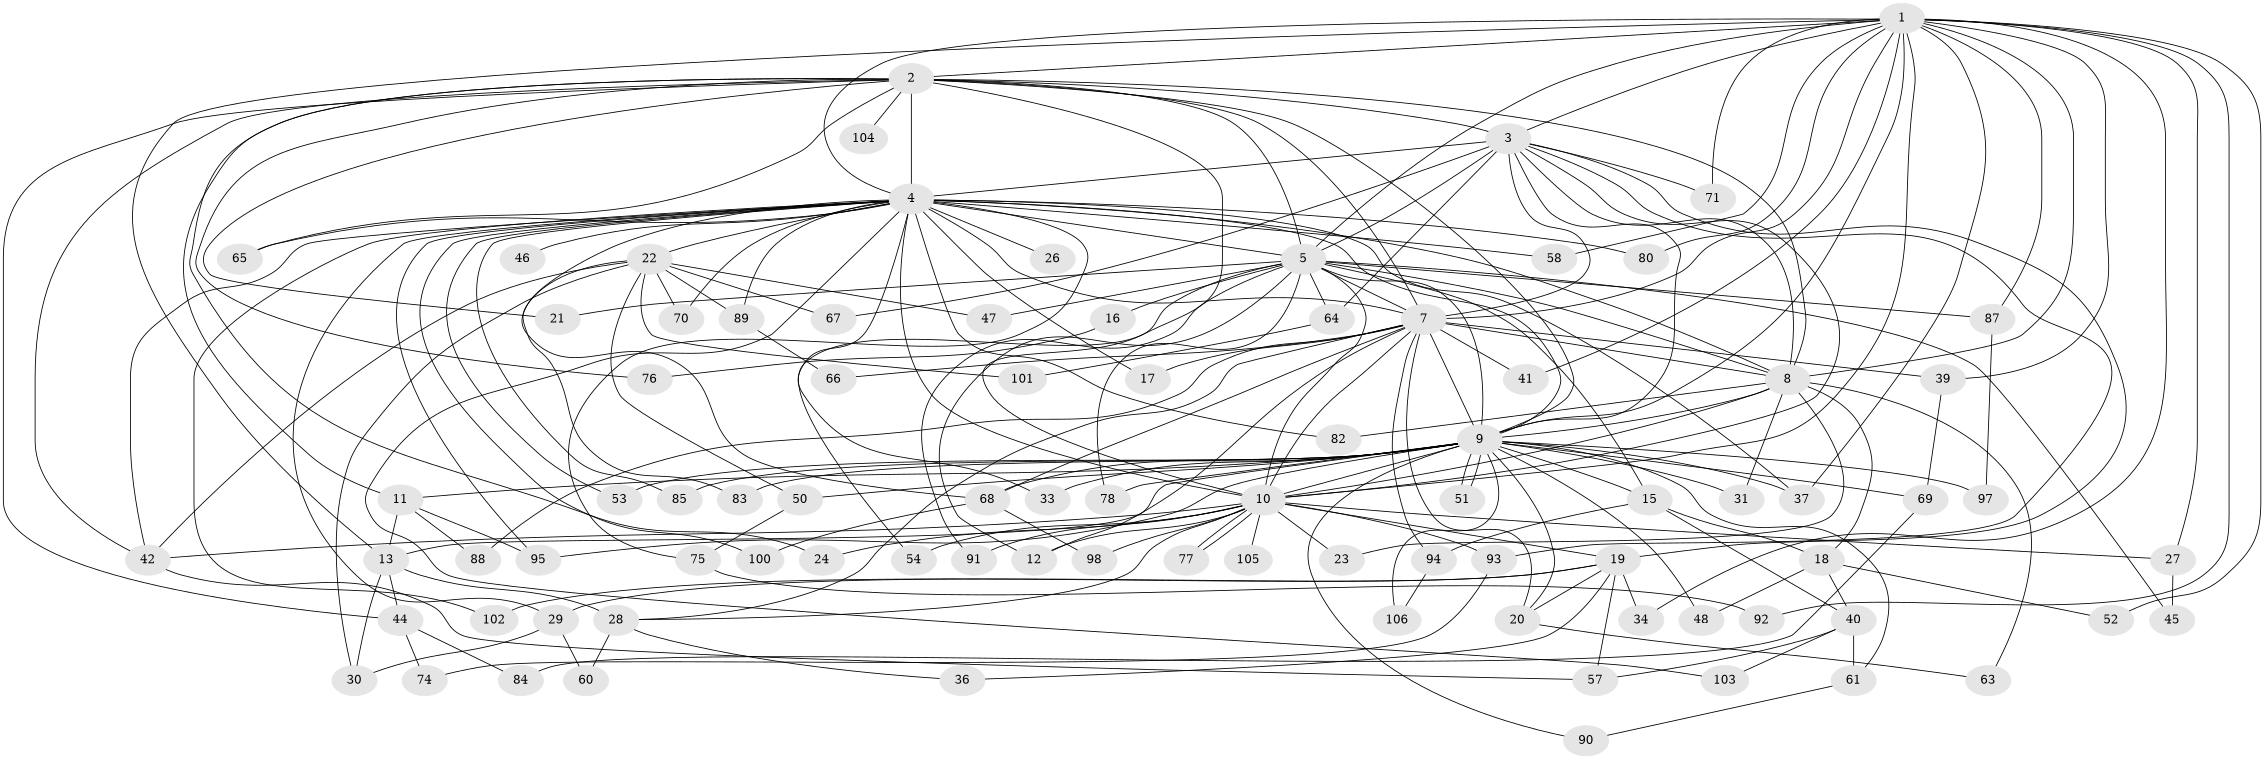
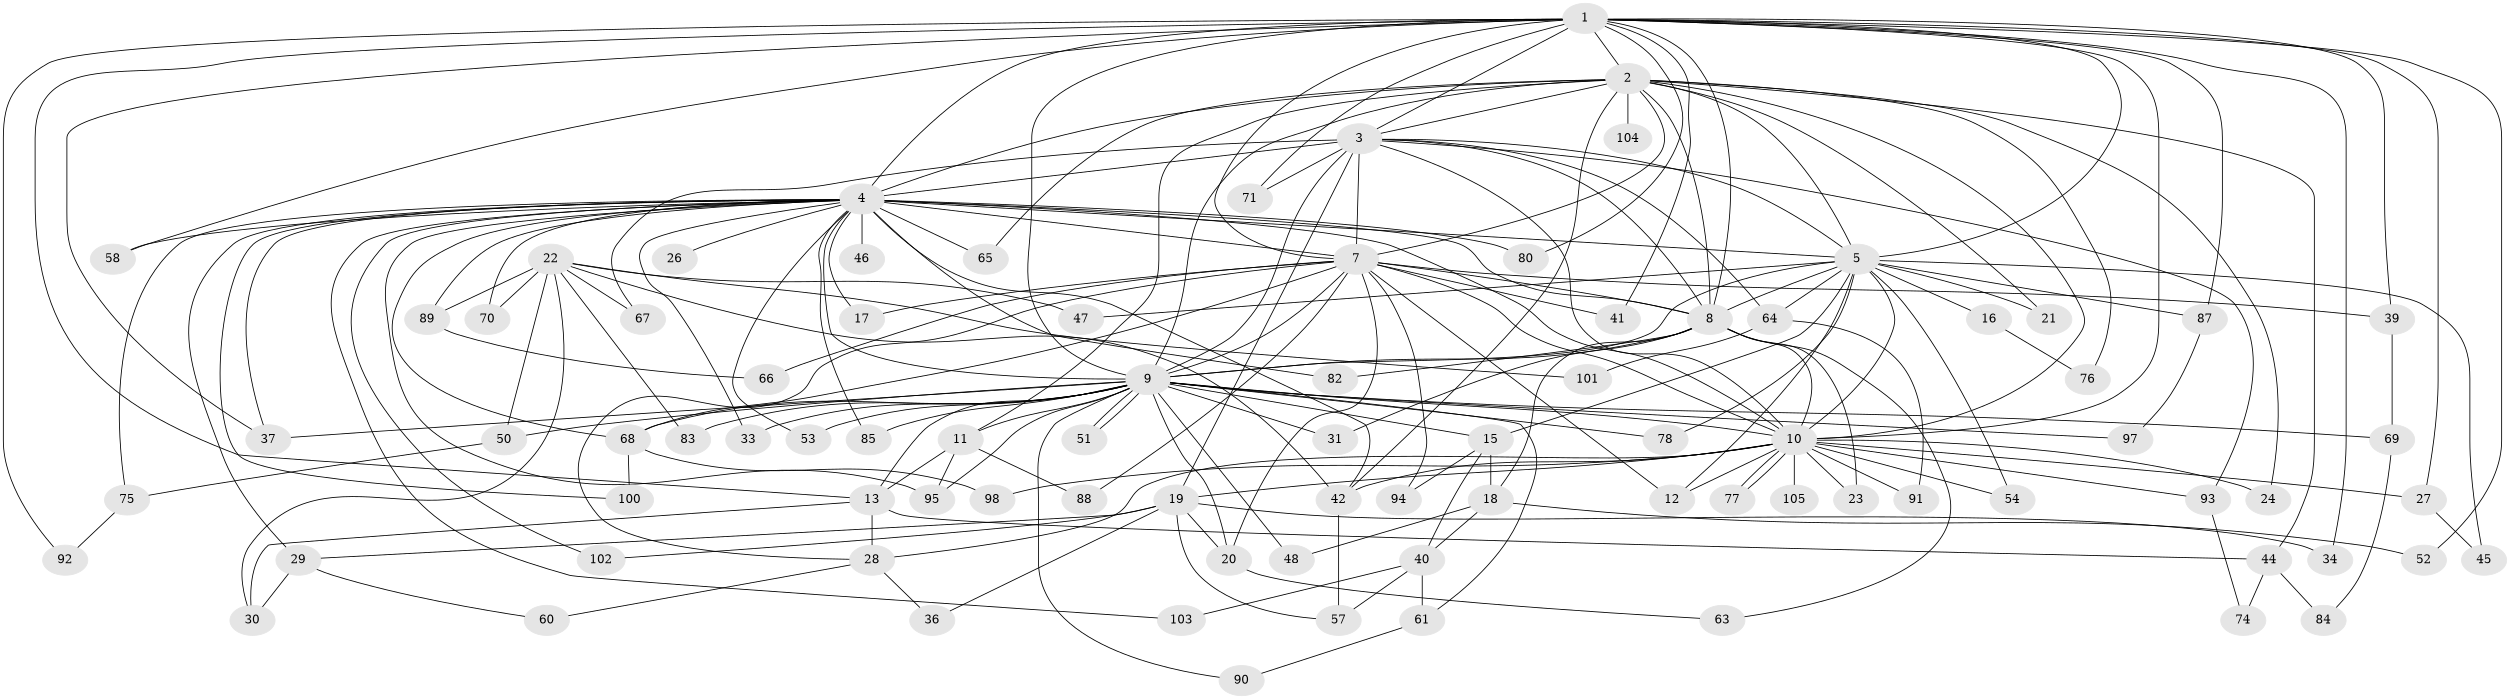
(779, 225) -> none
(1368, 291) -> none
(963, 362) -> (1903, 367)
(1397, 620) -> none
